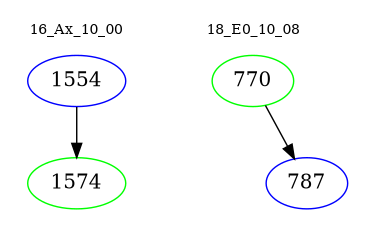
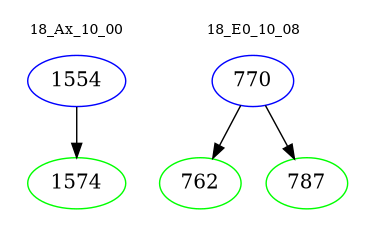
(77, 31) -> (77, 31)
(253, 81) -> (253, 81)
none -> (200, 183)
(307, 183) -> (307, 183)
